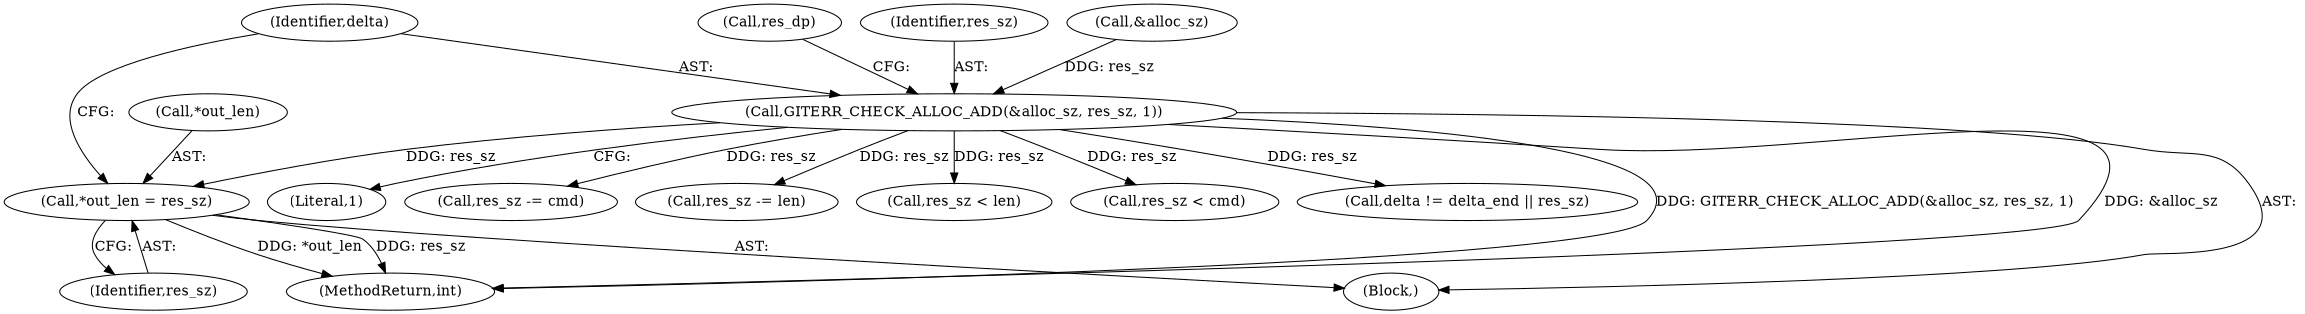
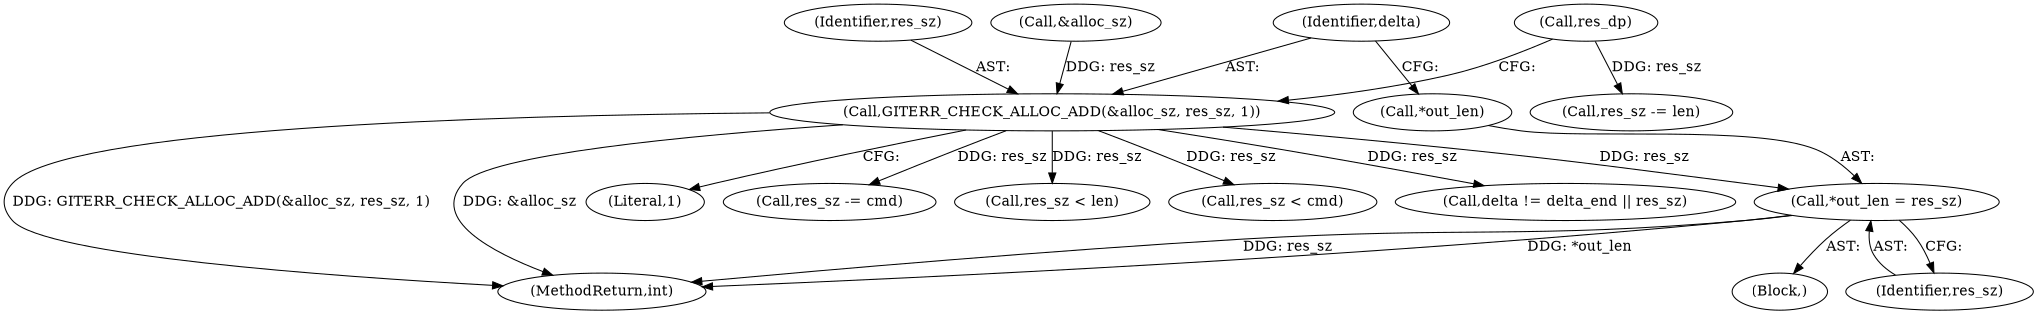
(120, 68) -> (1394, 63)
(2180, 153) -> none
(846, 155) -> (1606, 63)
